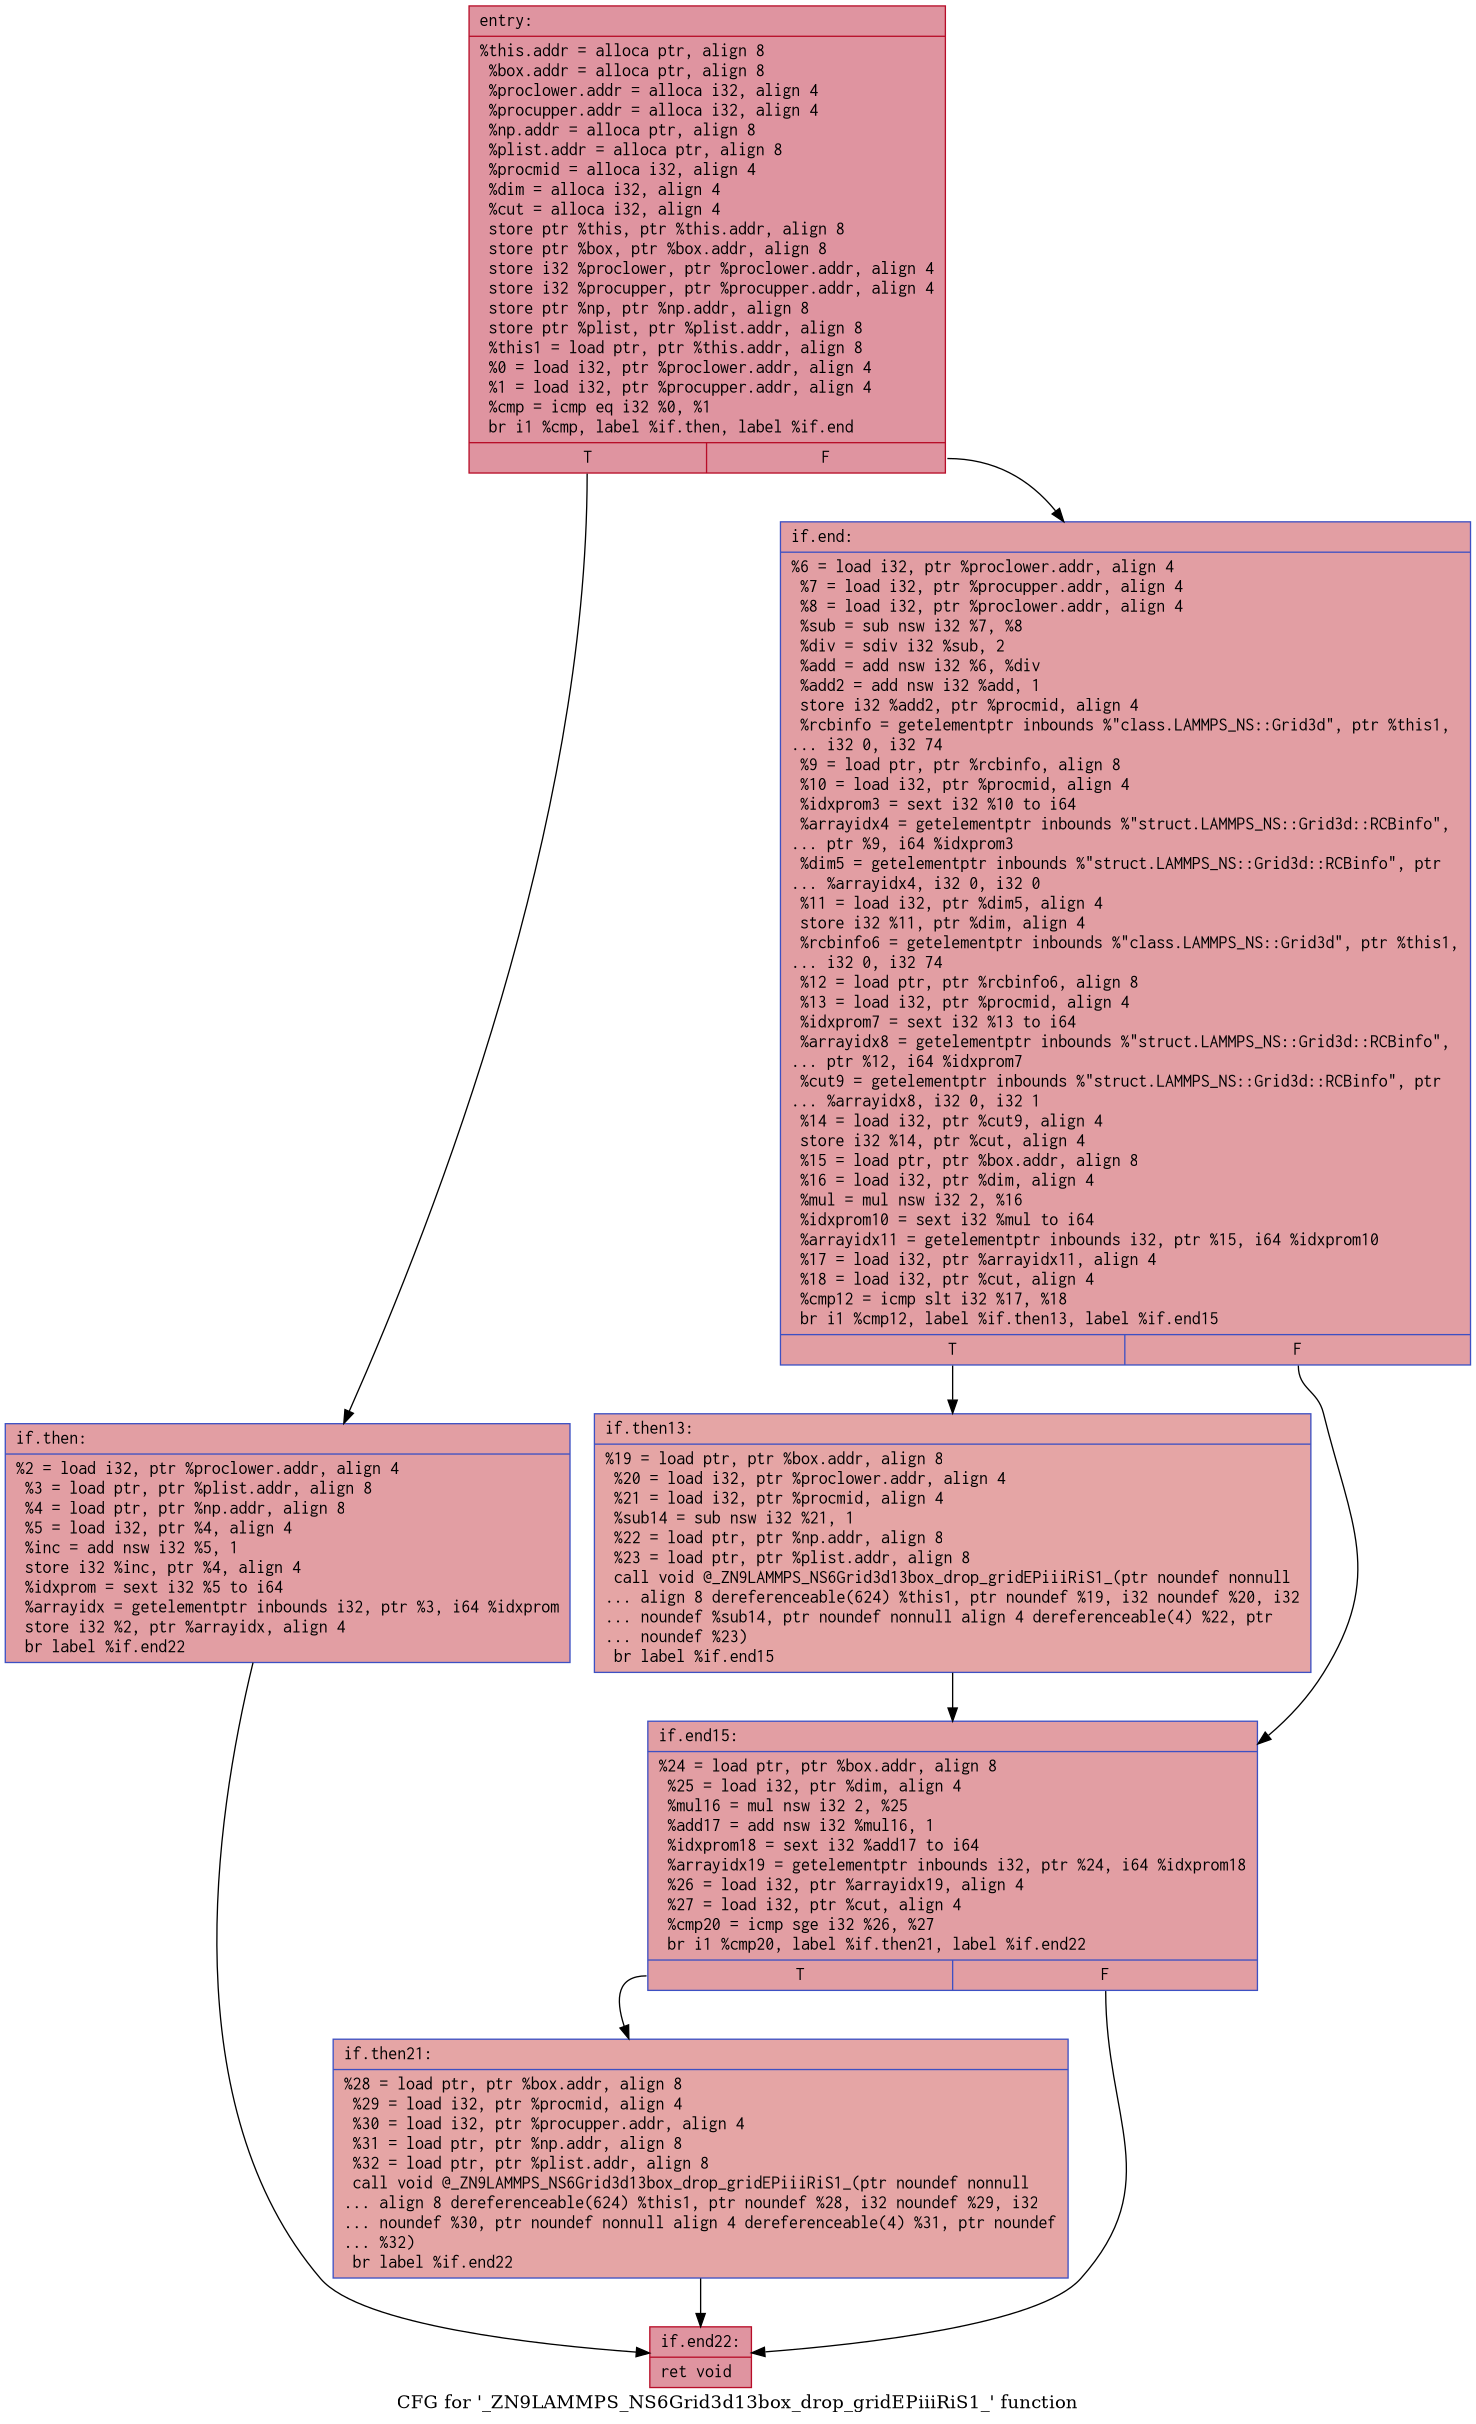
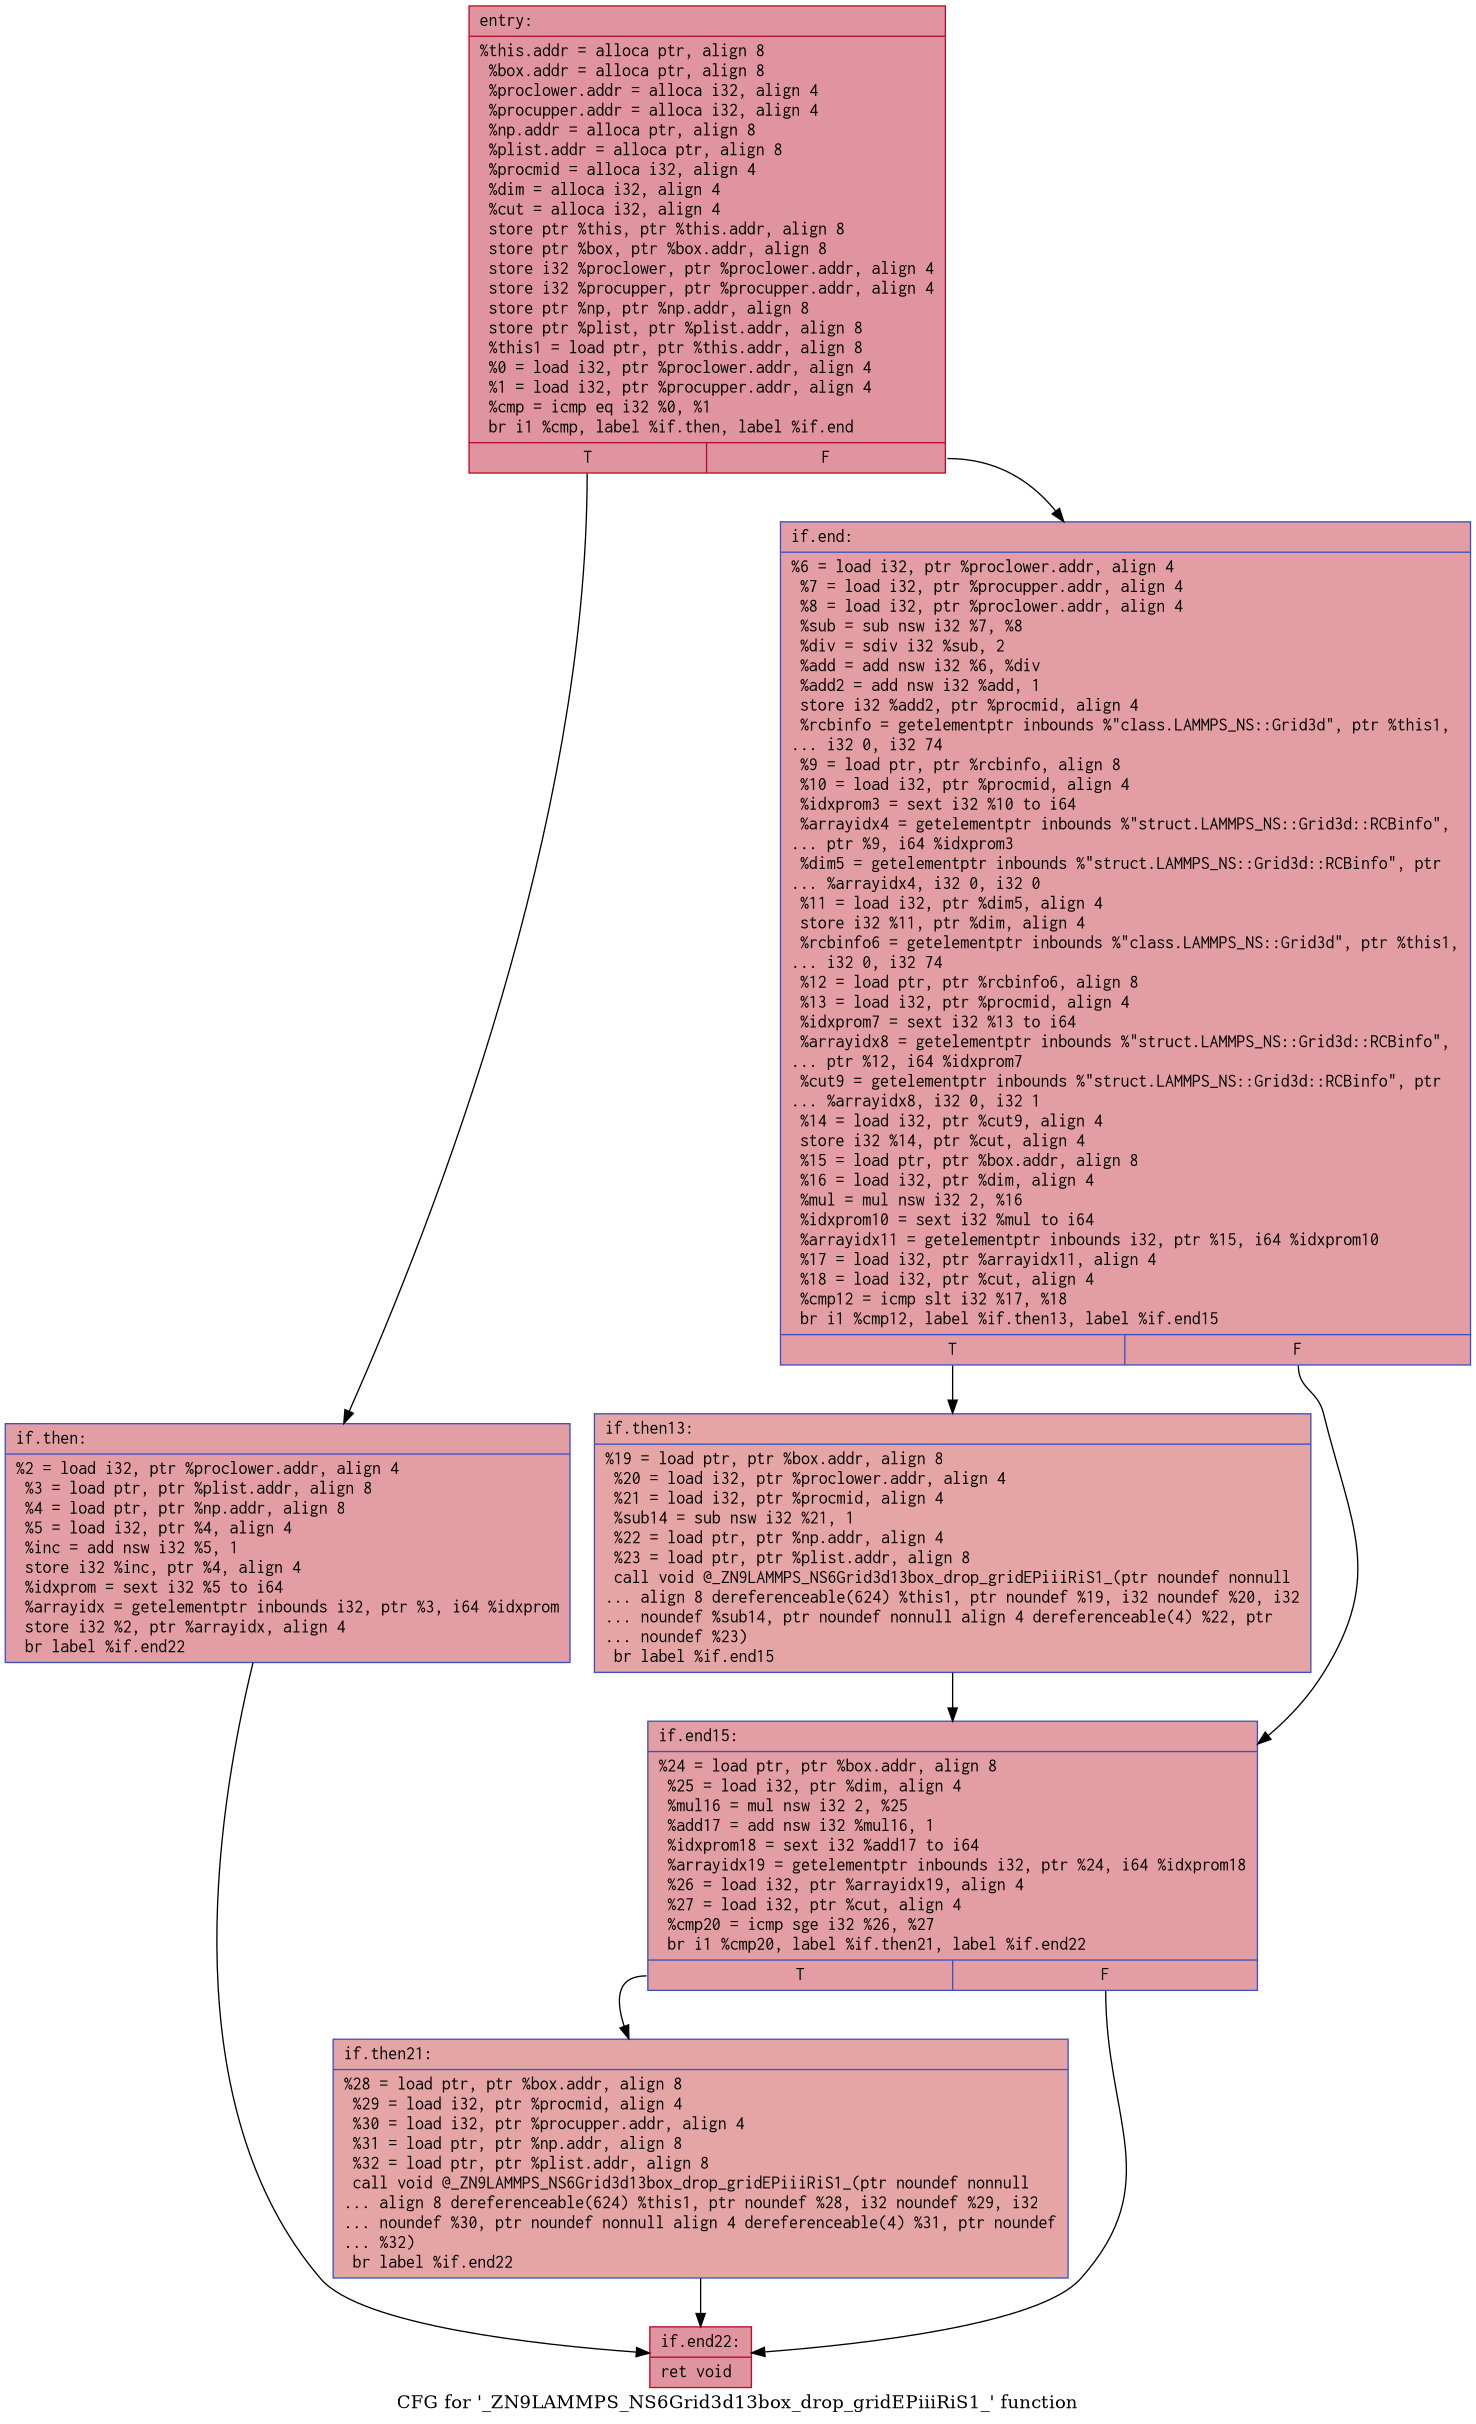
(775, 1538) -> (775, 1538)
